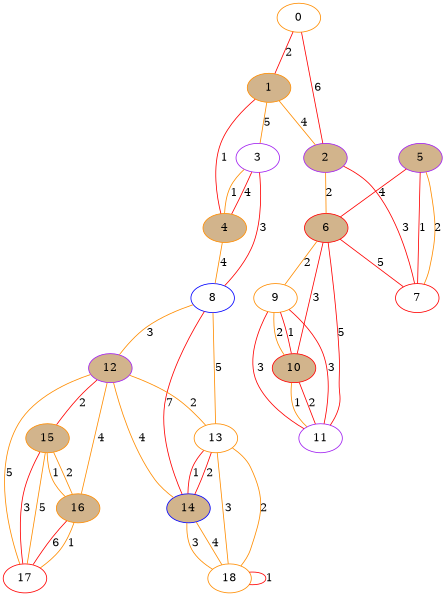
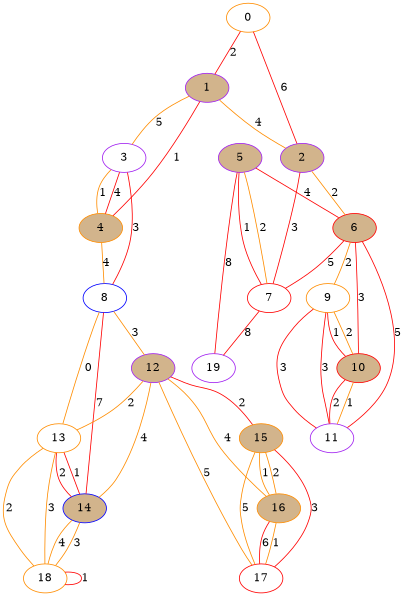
(269, 88) -> (207, 88)
none -> (214, 368)
(219, 368) -> (89, 368)
